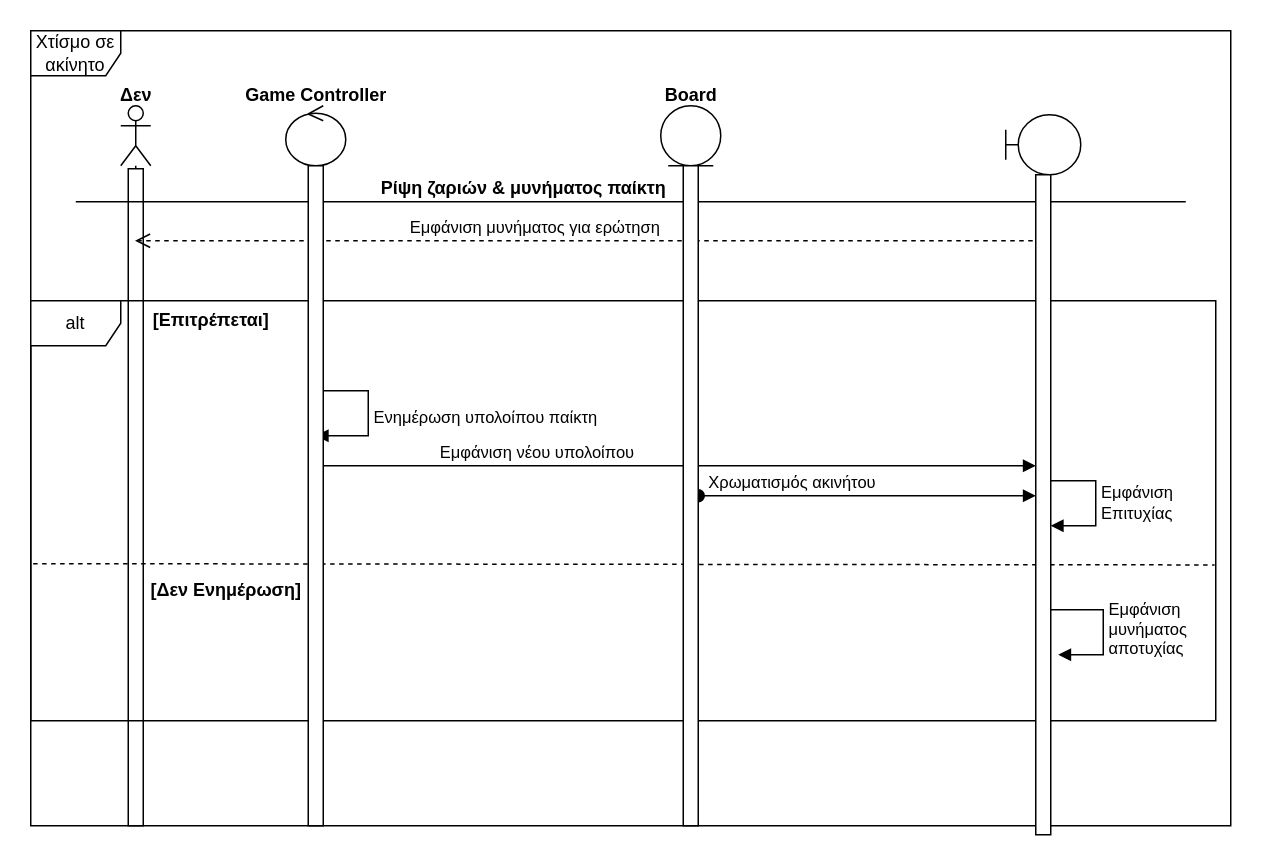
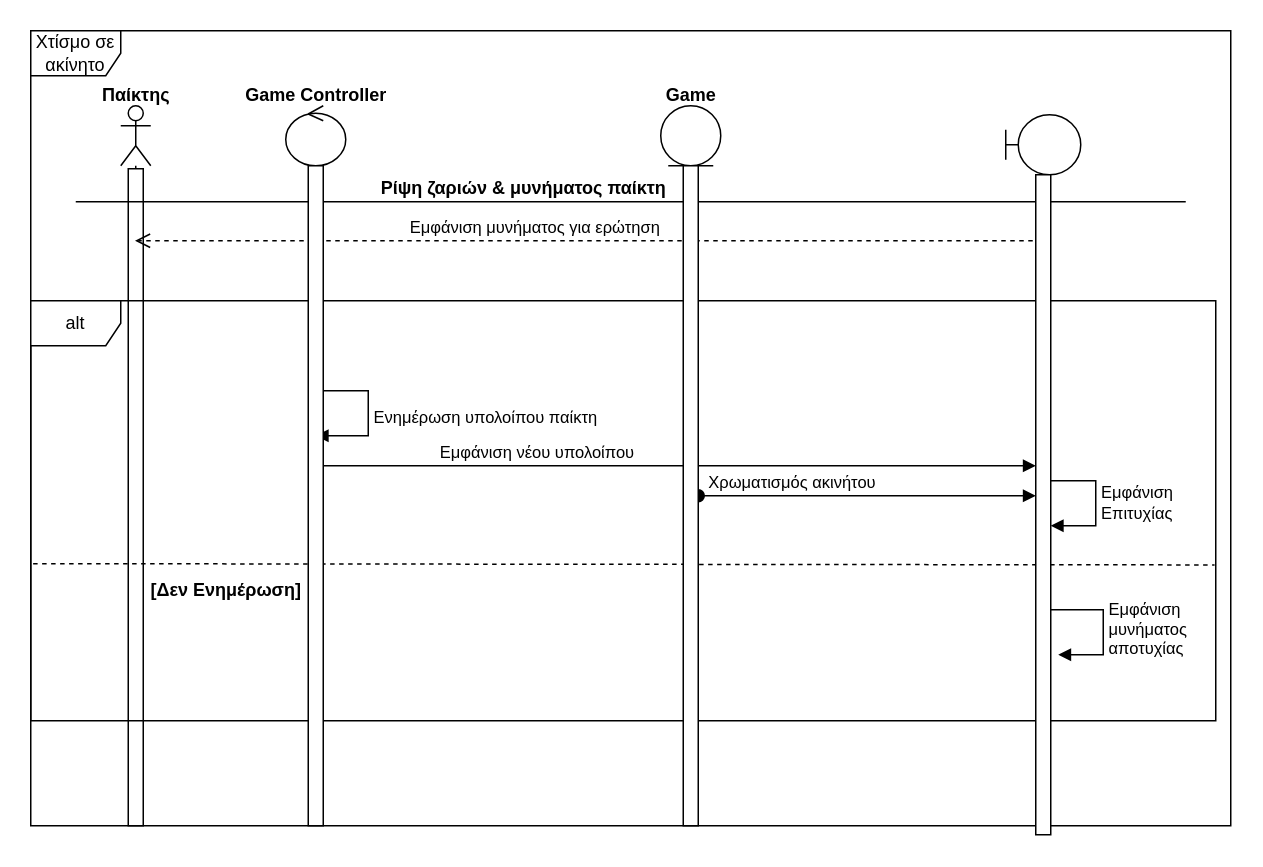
(137, 95) -> (137, 95)
(692, 95) -> (692, 95)
(211, 320) -> none
